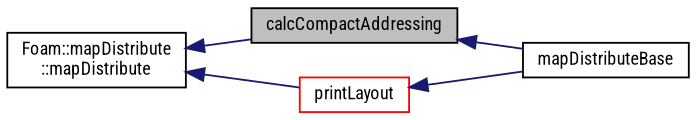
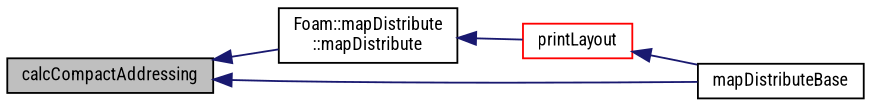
(228, 43) -> (255, 53)
